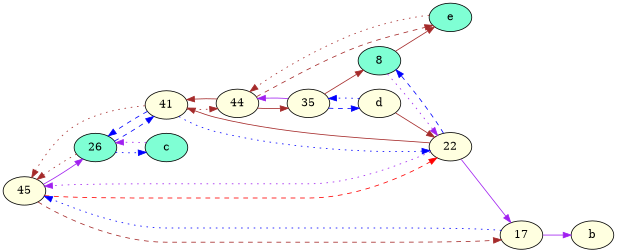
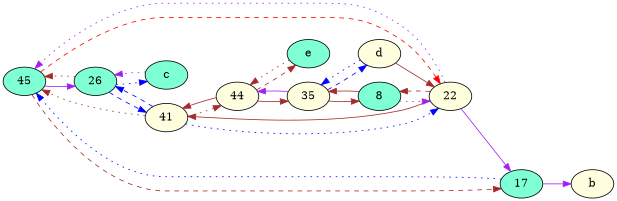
(412, 41) -> (348, 91)
(424, 104) -> (419, 91)
(24, 191) -> (24, 81)
(521, 235) -> (521, 184)
